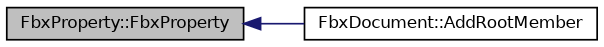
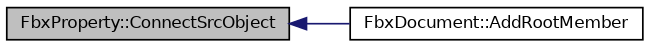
(125, 24) -> (148, 24)
